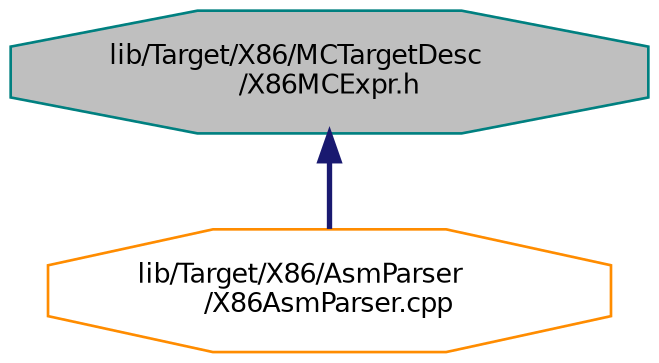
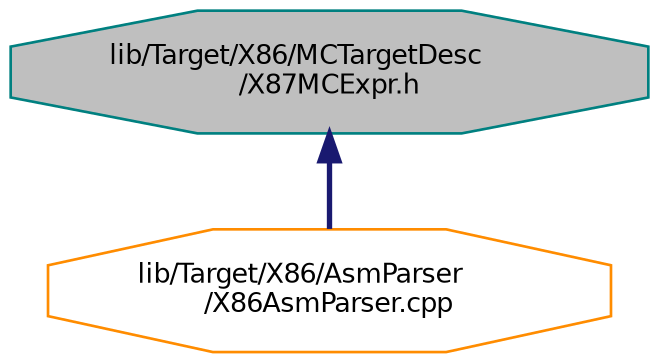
(330, 72) -> (330, 72)
